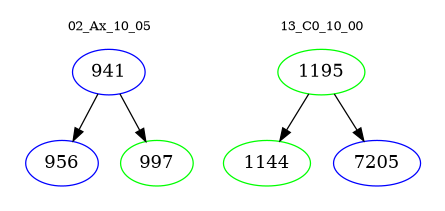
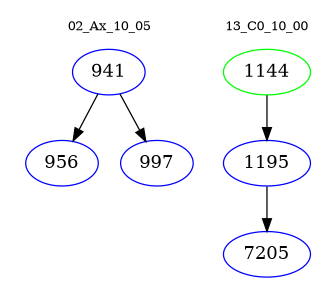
(321, 72) -> (267, 163)
(298, 112) -> (267, 111)
(157, 163) -> (157, 163)
